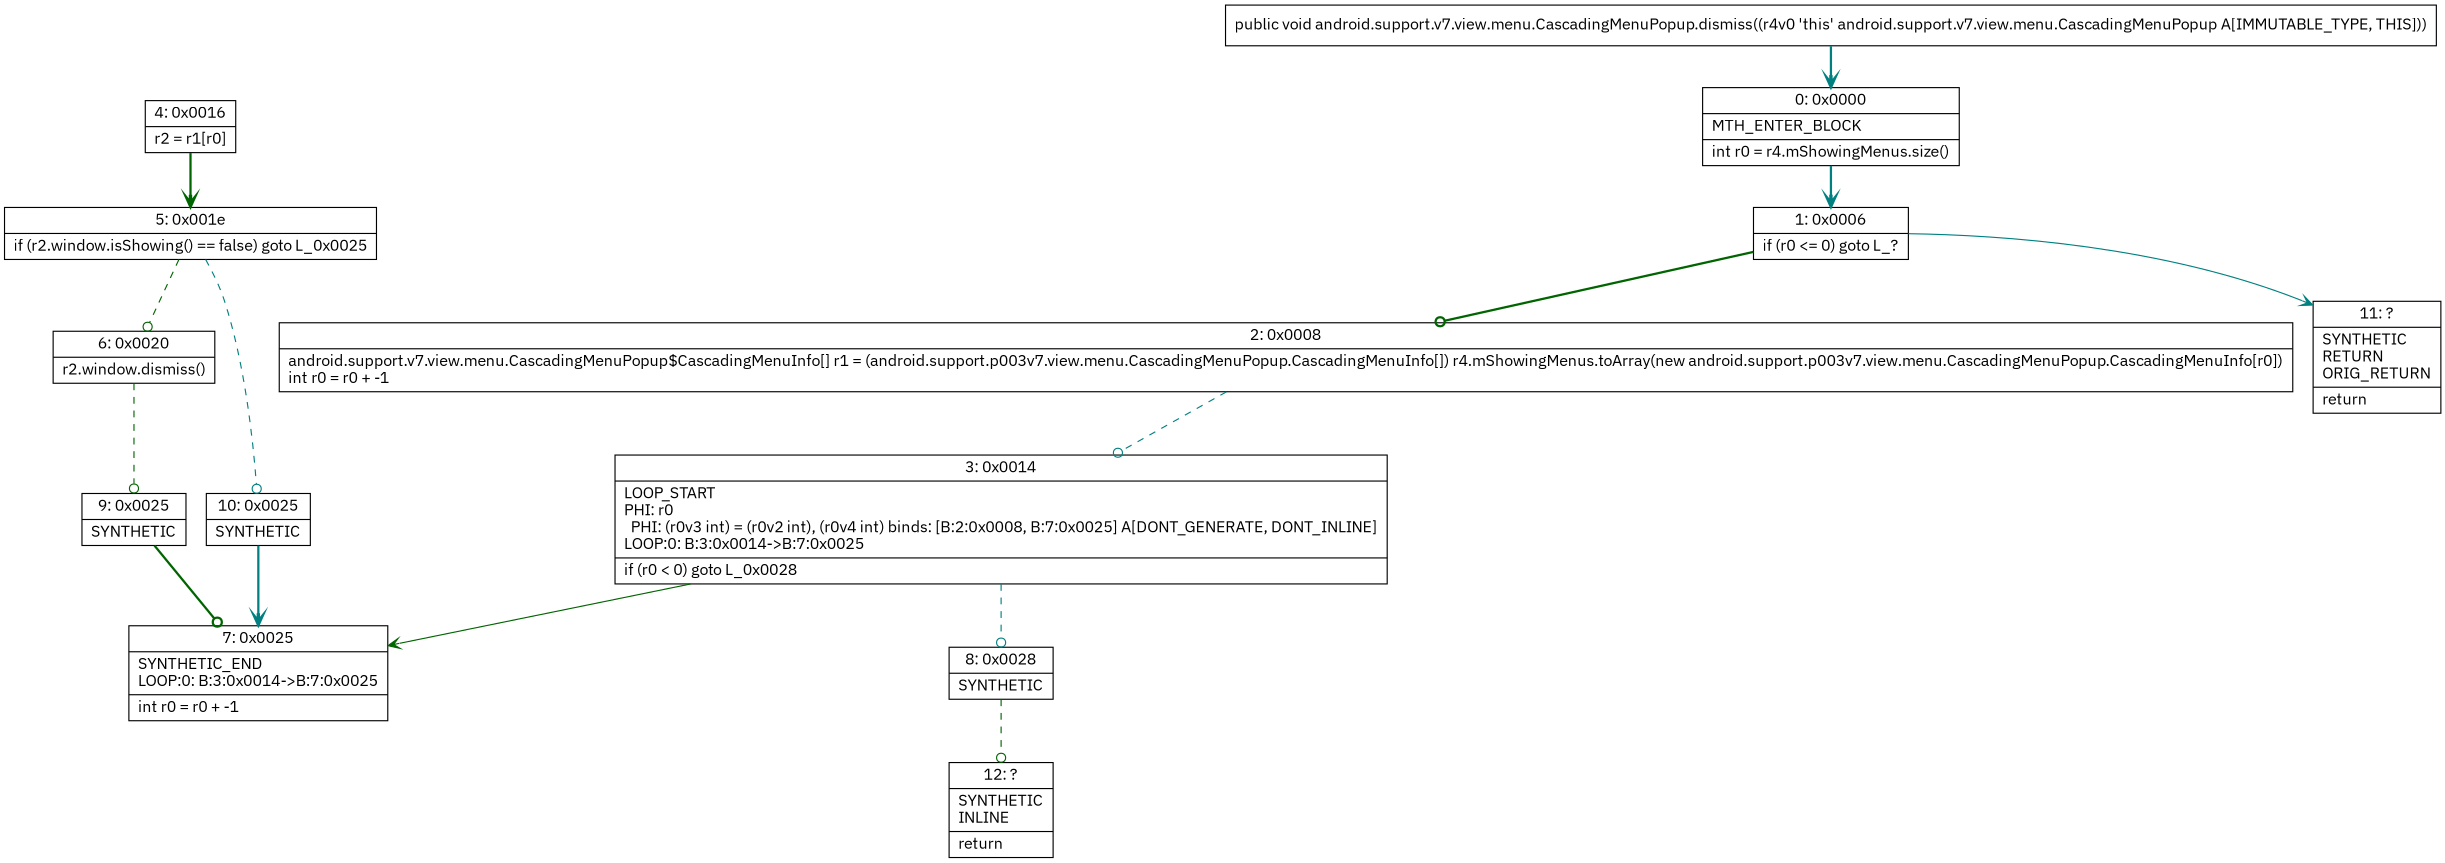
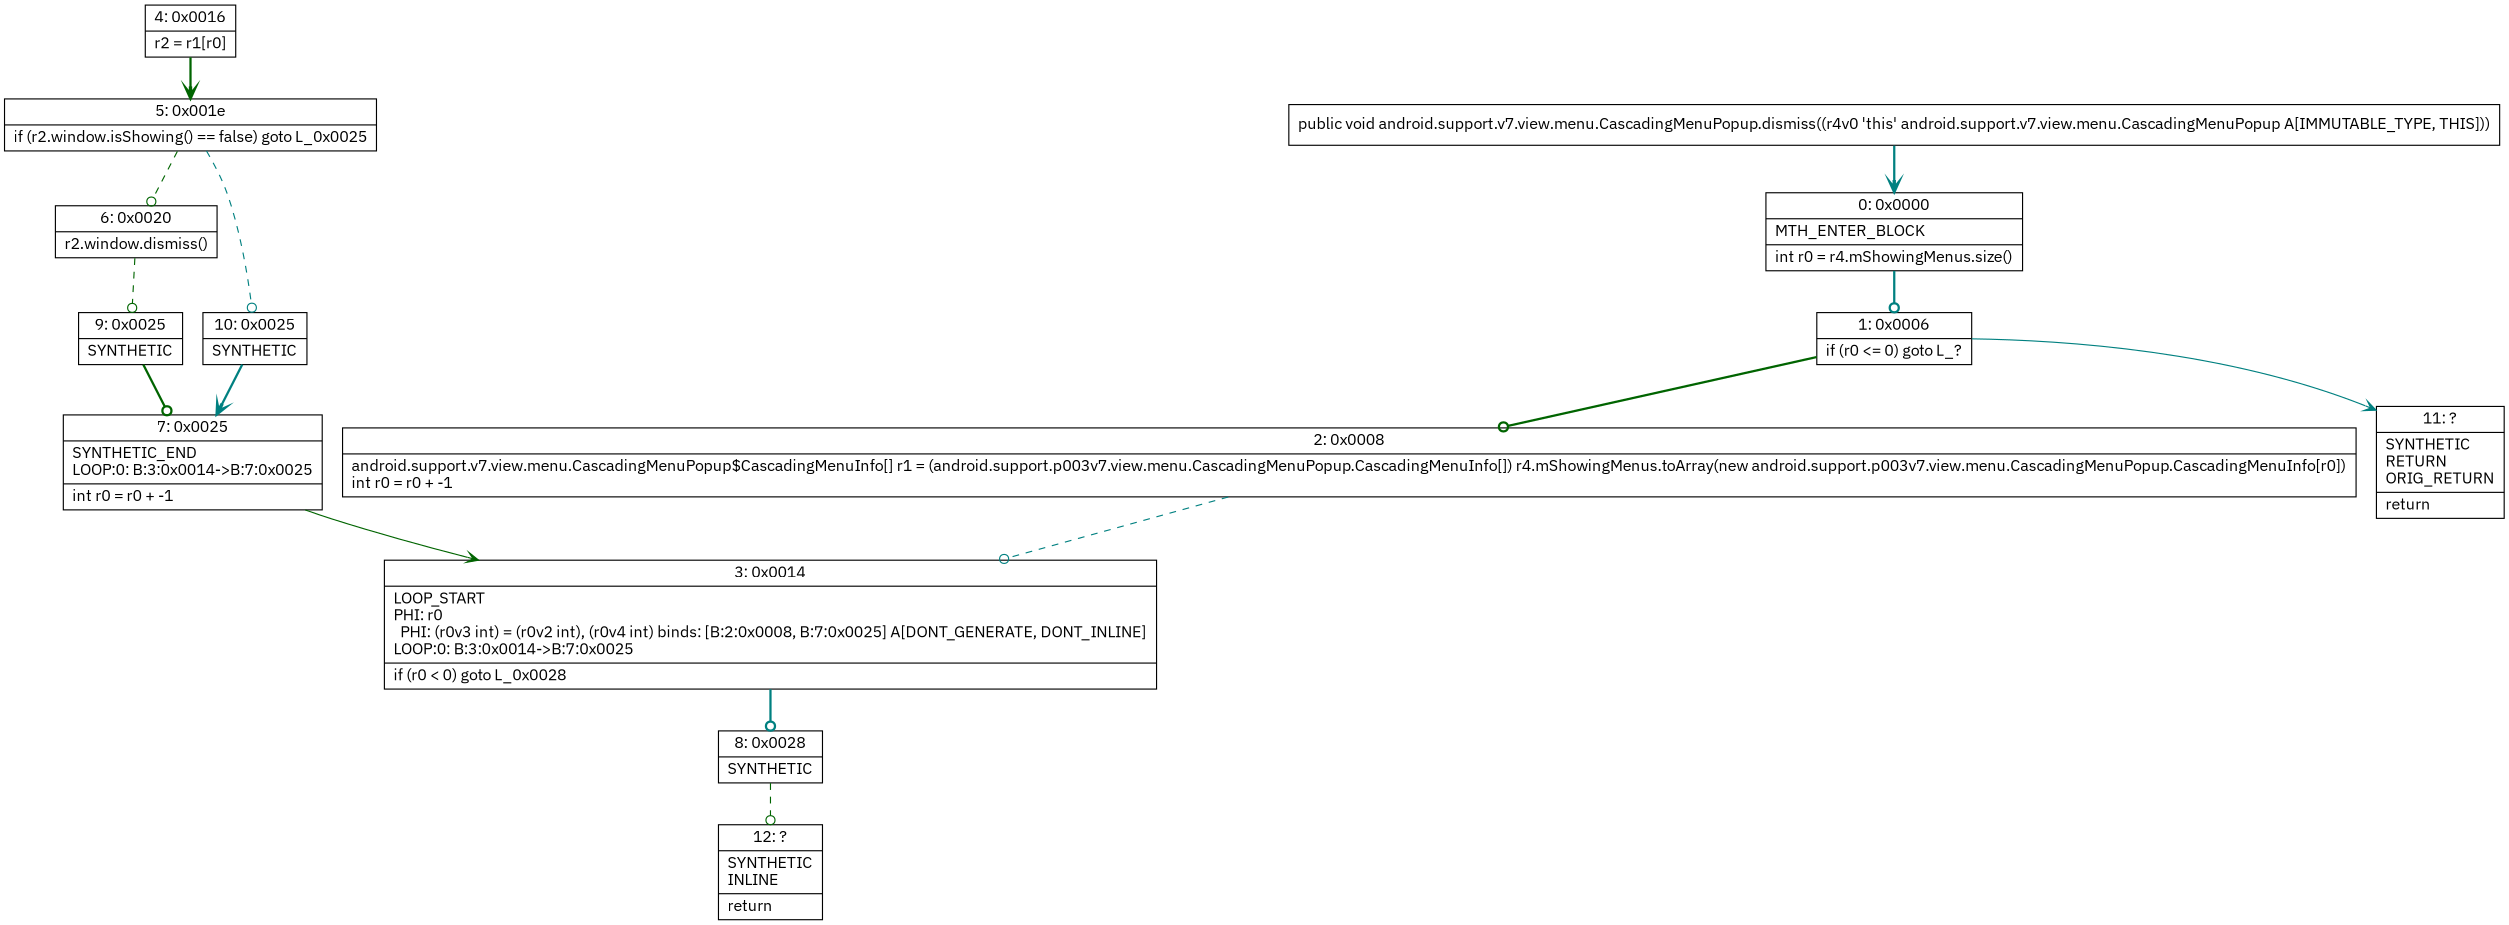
(1831, 181) -> (1894, 287)
(1001, 611) -> (770, 705)
(545, 614) -> (386, 535)
